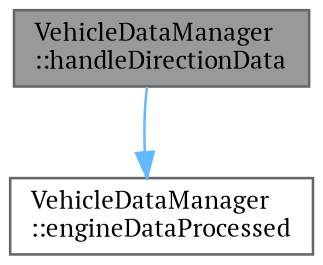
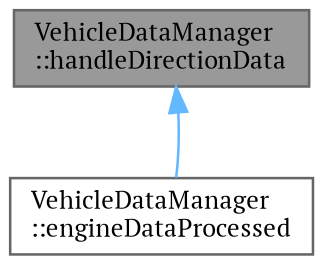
(145, 120) -> (179, 145)
